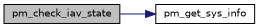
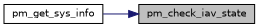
(133, 14) -> (116, 14)
